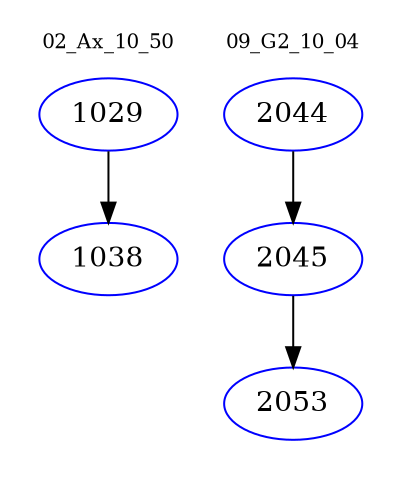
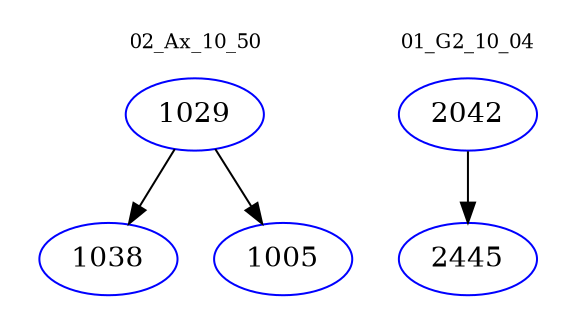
(293, 43) -> (468, 43)
(293, 114) -> (468, 114)
none -> (283, 259)
(293, 259) -> (468, 259)
(293, 404) -> none
